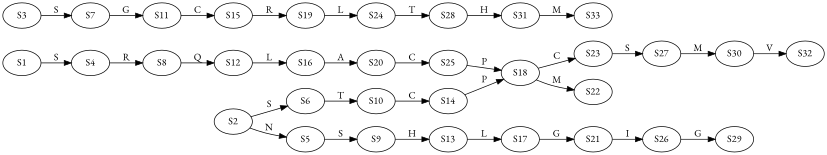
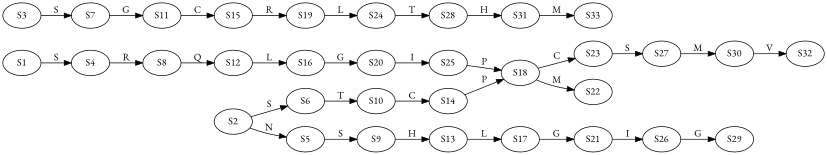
(341, 58) -> (341, 58)
(412, 58) -> (412, 58)
